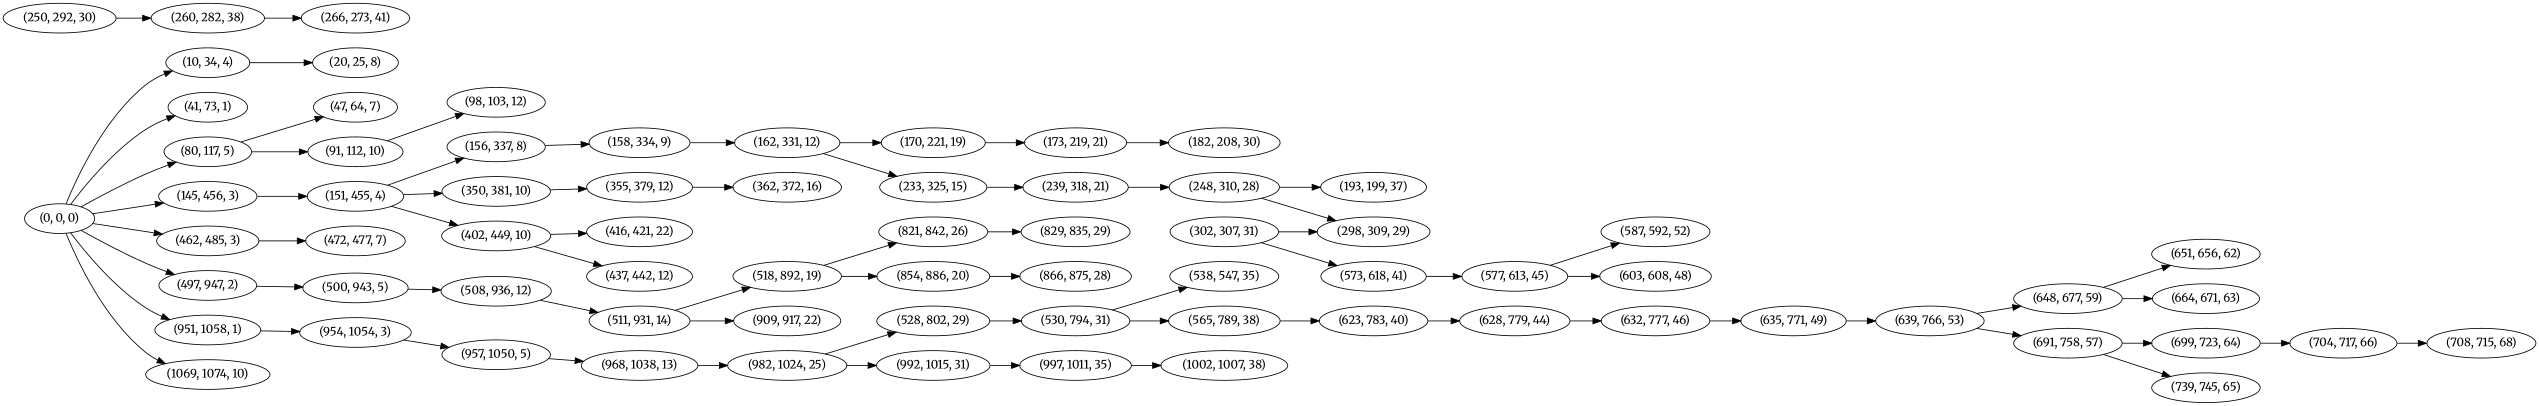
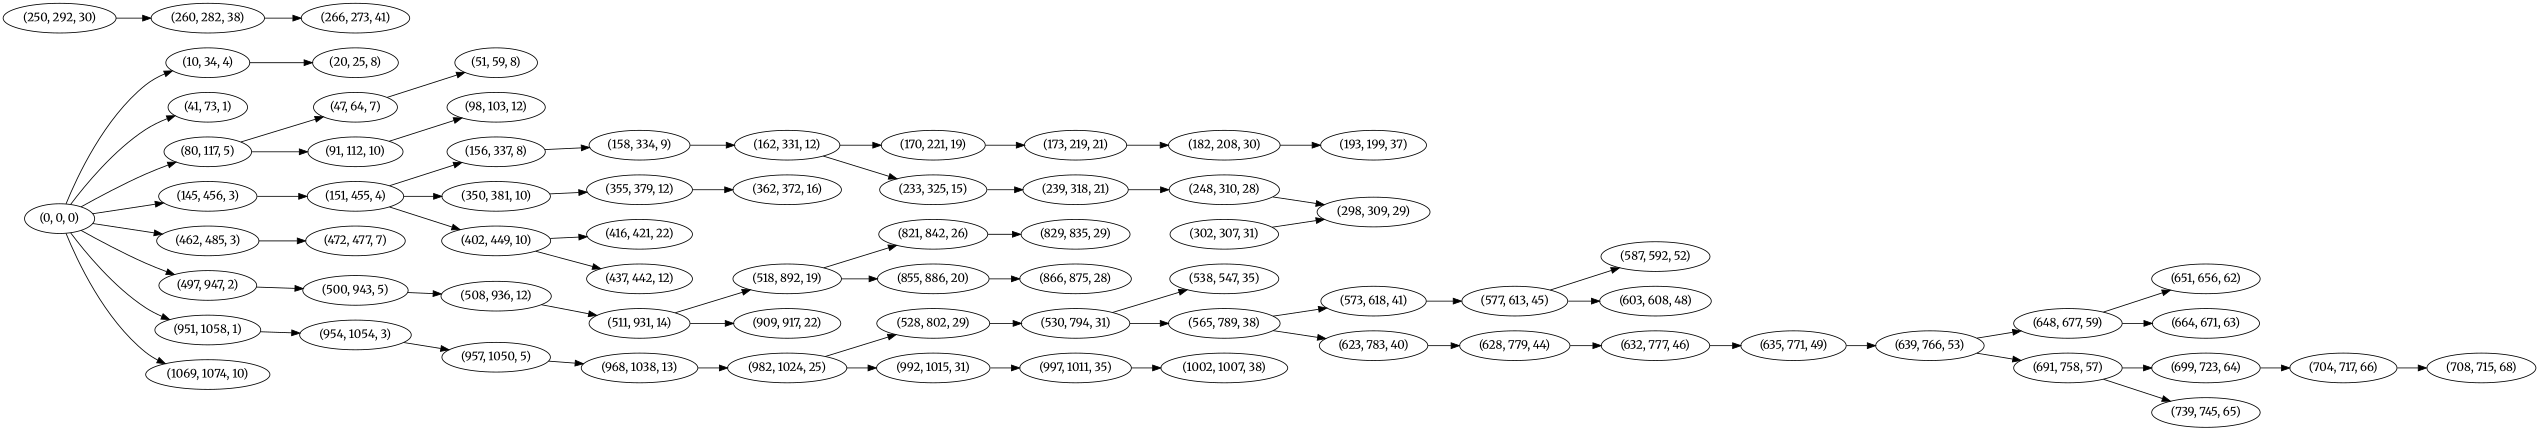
none -> (496, 63)
(1296, 187) -> (1296, 145)
(1295, 253) -> (1296, 313)
(933, 276) -> (933, 279)
